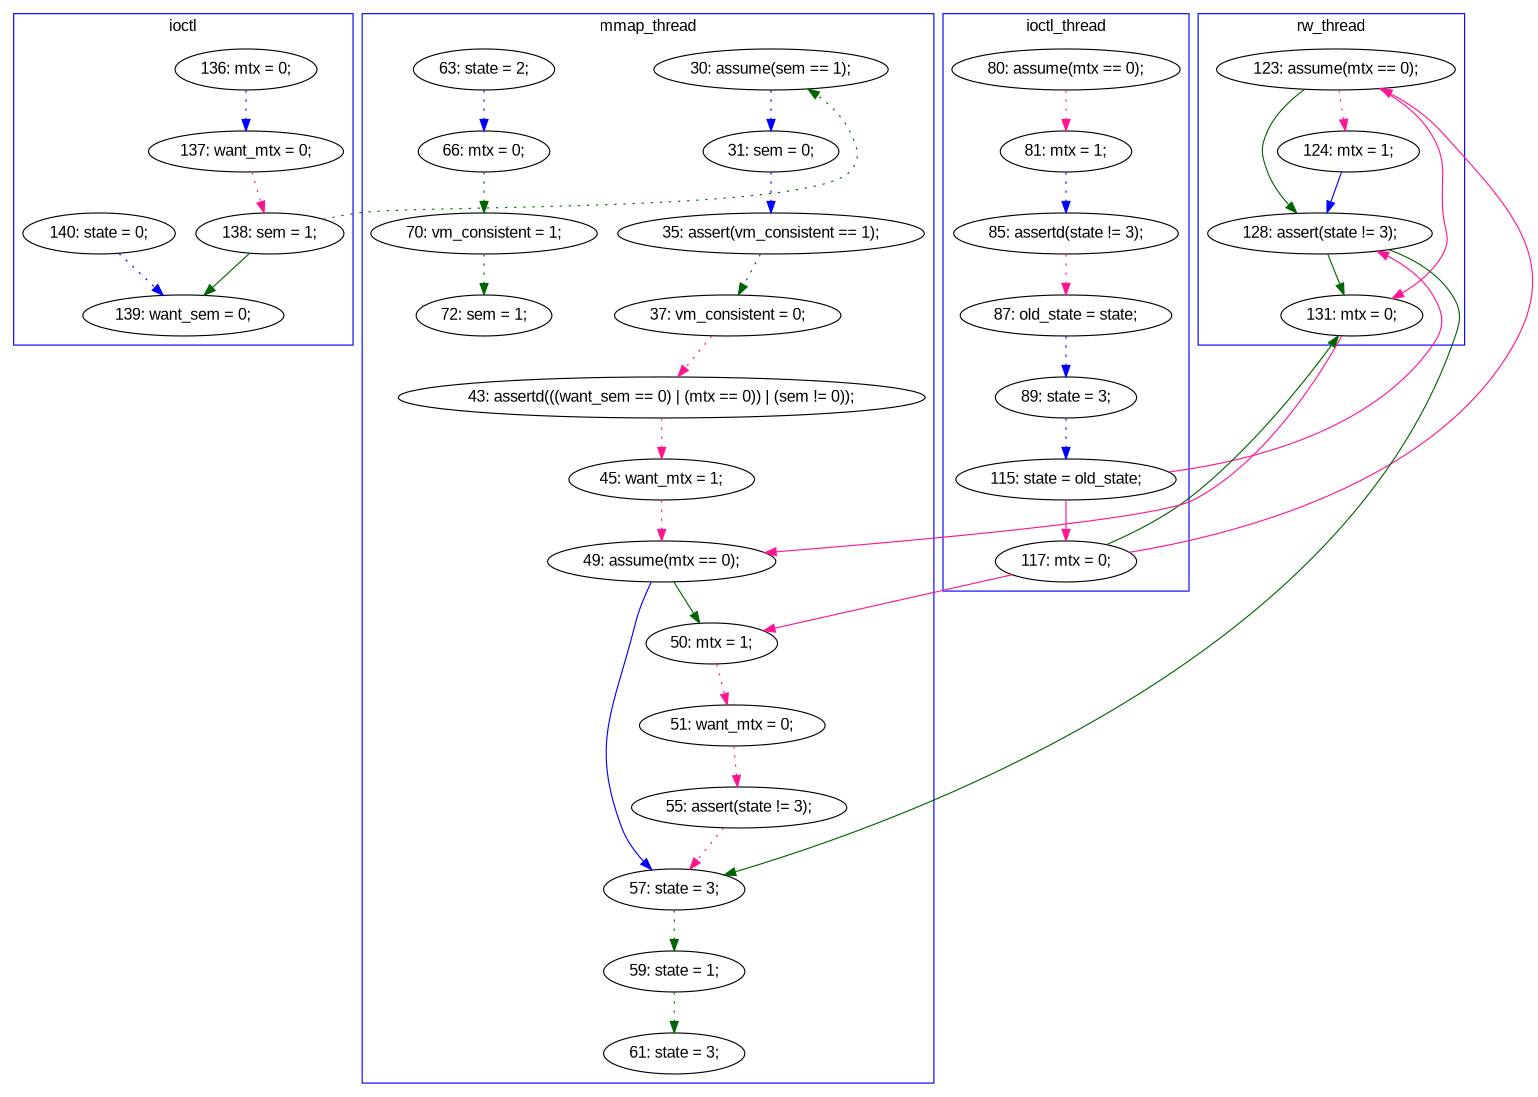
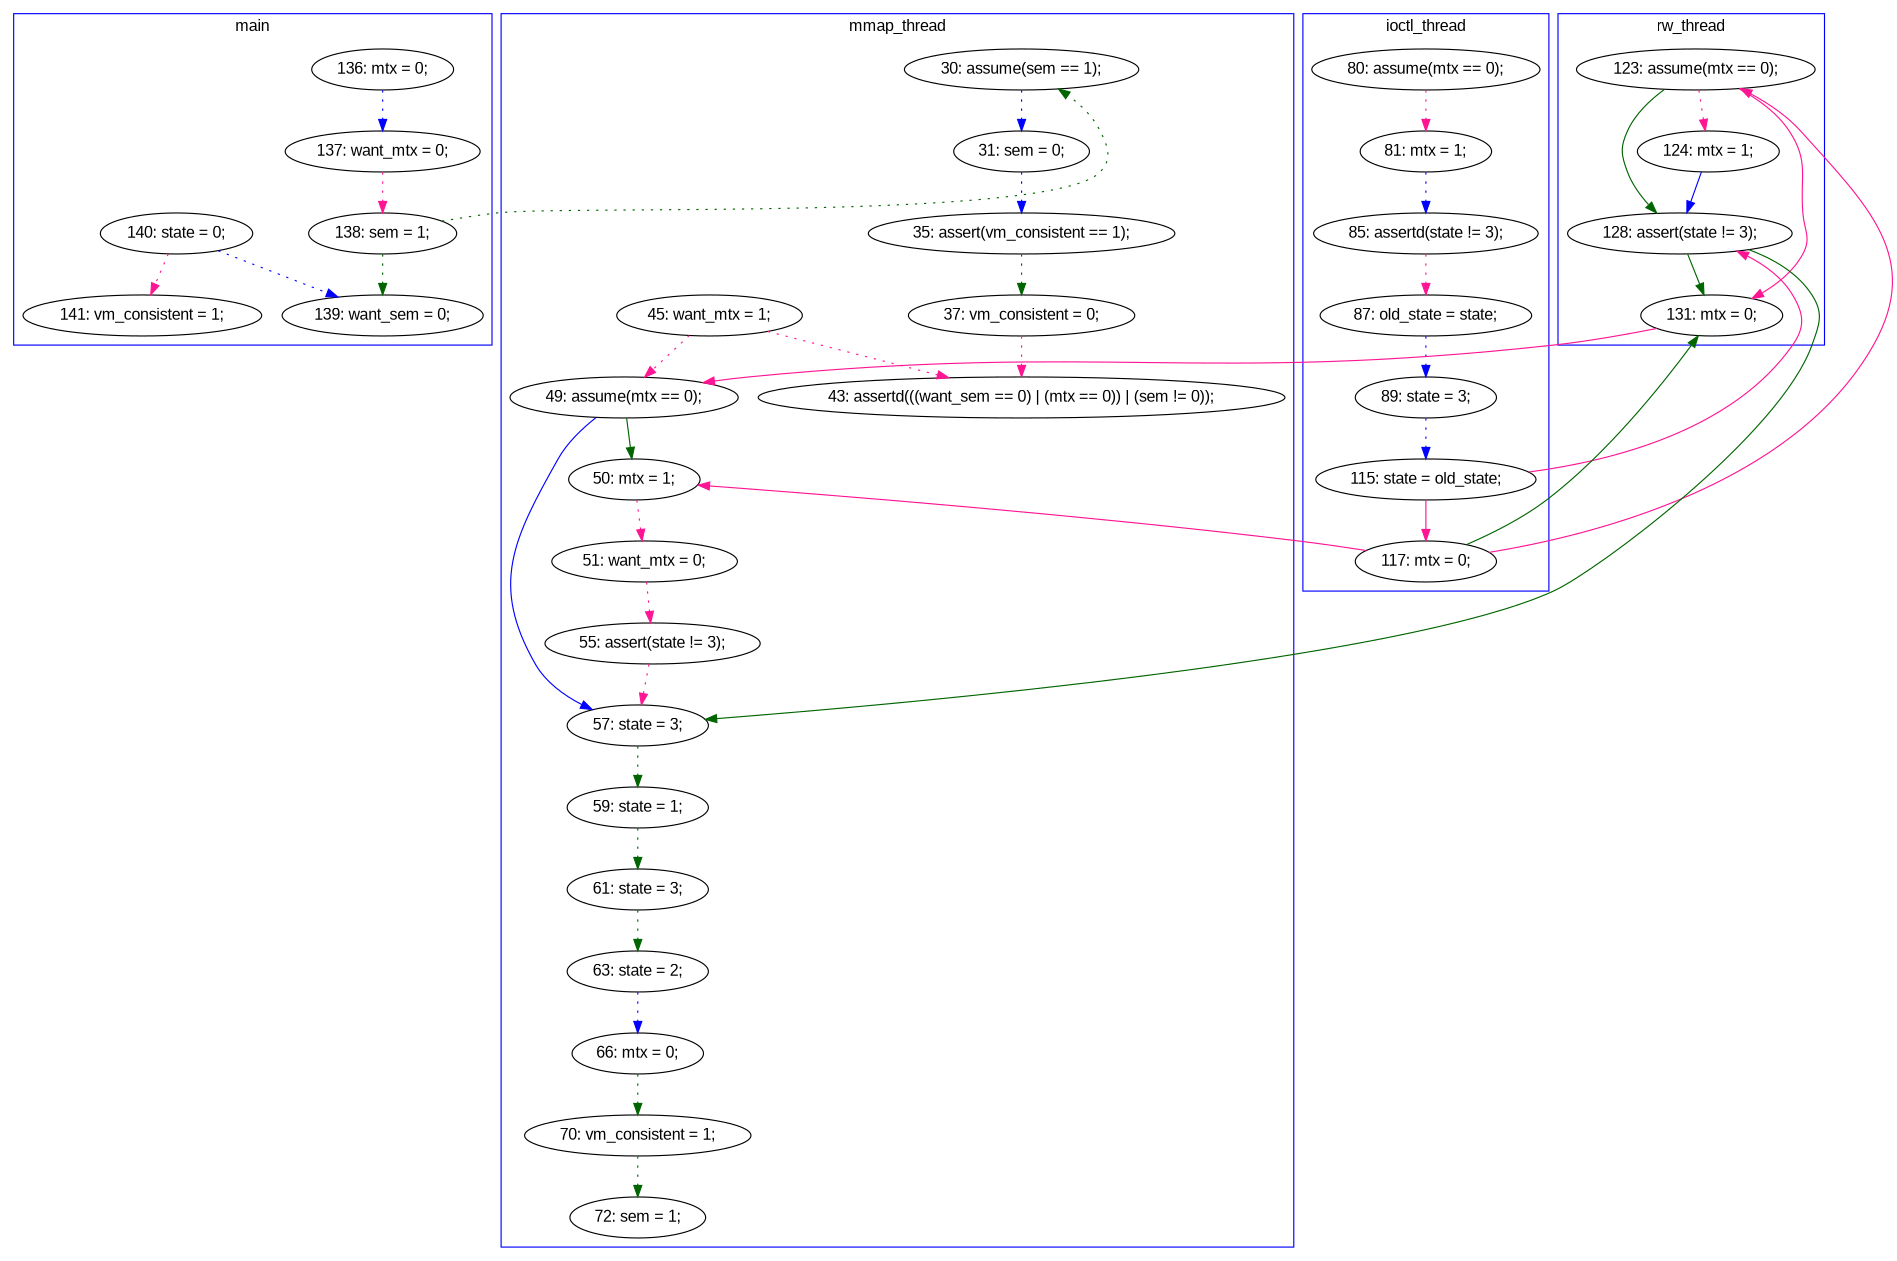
(183, 27) -> (253, 27)
(231, 270) -> (383, 269)
none -> (142, 315)
(662, 433) -> (853, 353)
none -> (638, 925)
